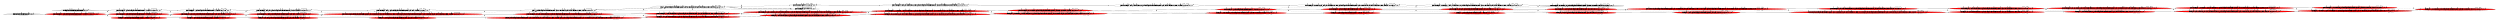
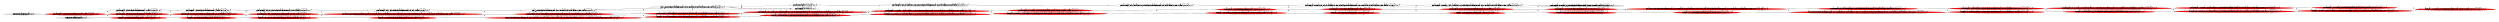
(76, 10) -> none
none -> (76, 18)
